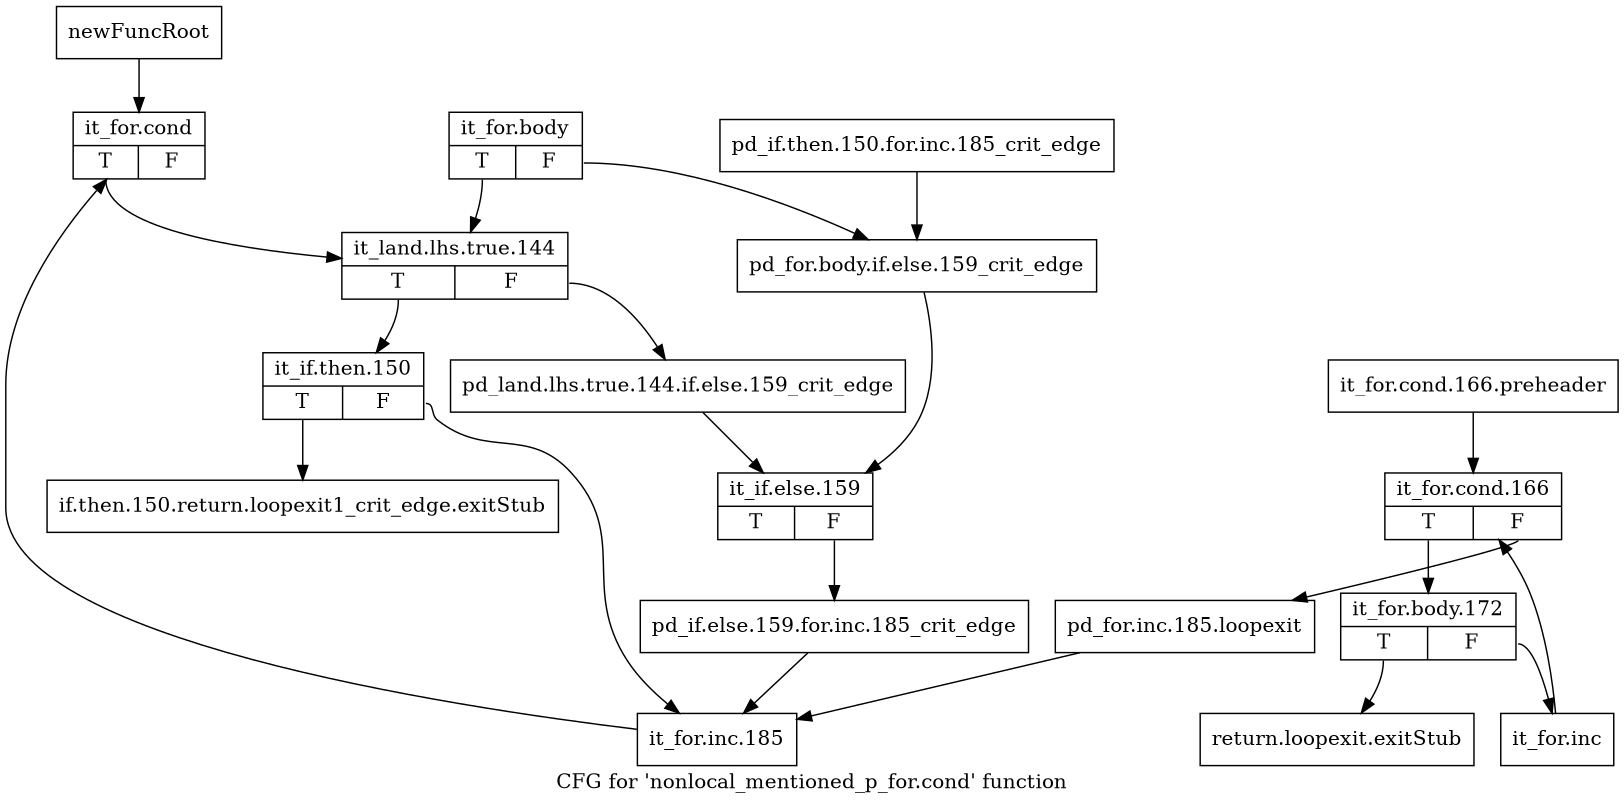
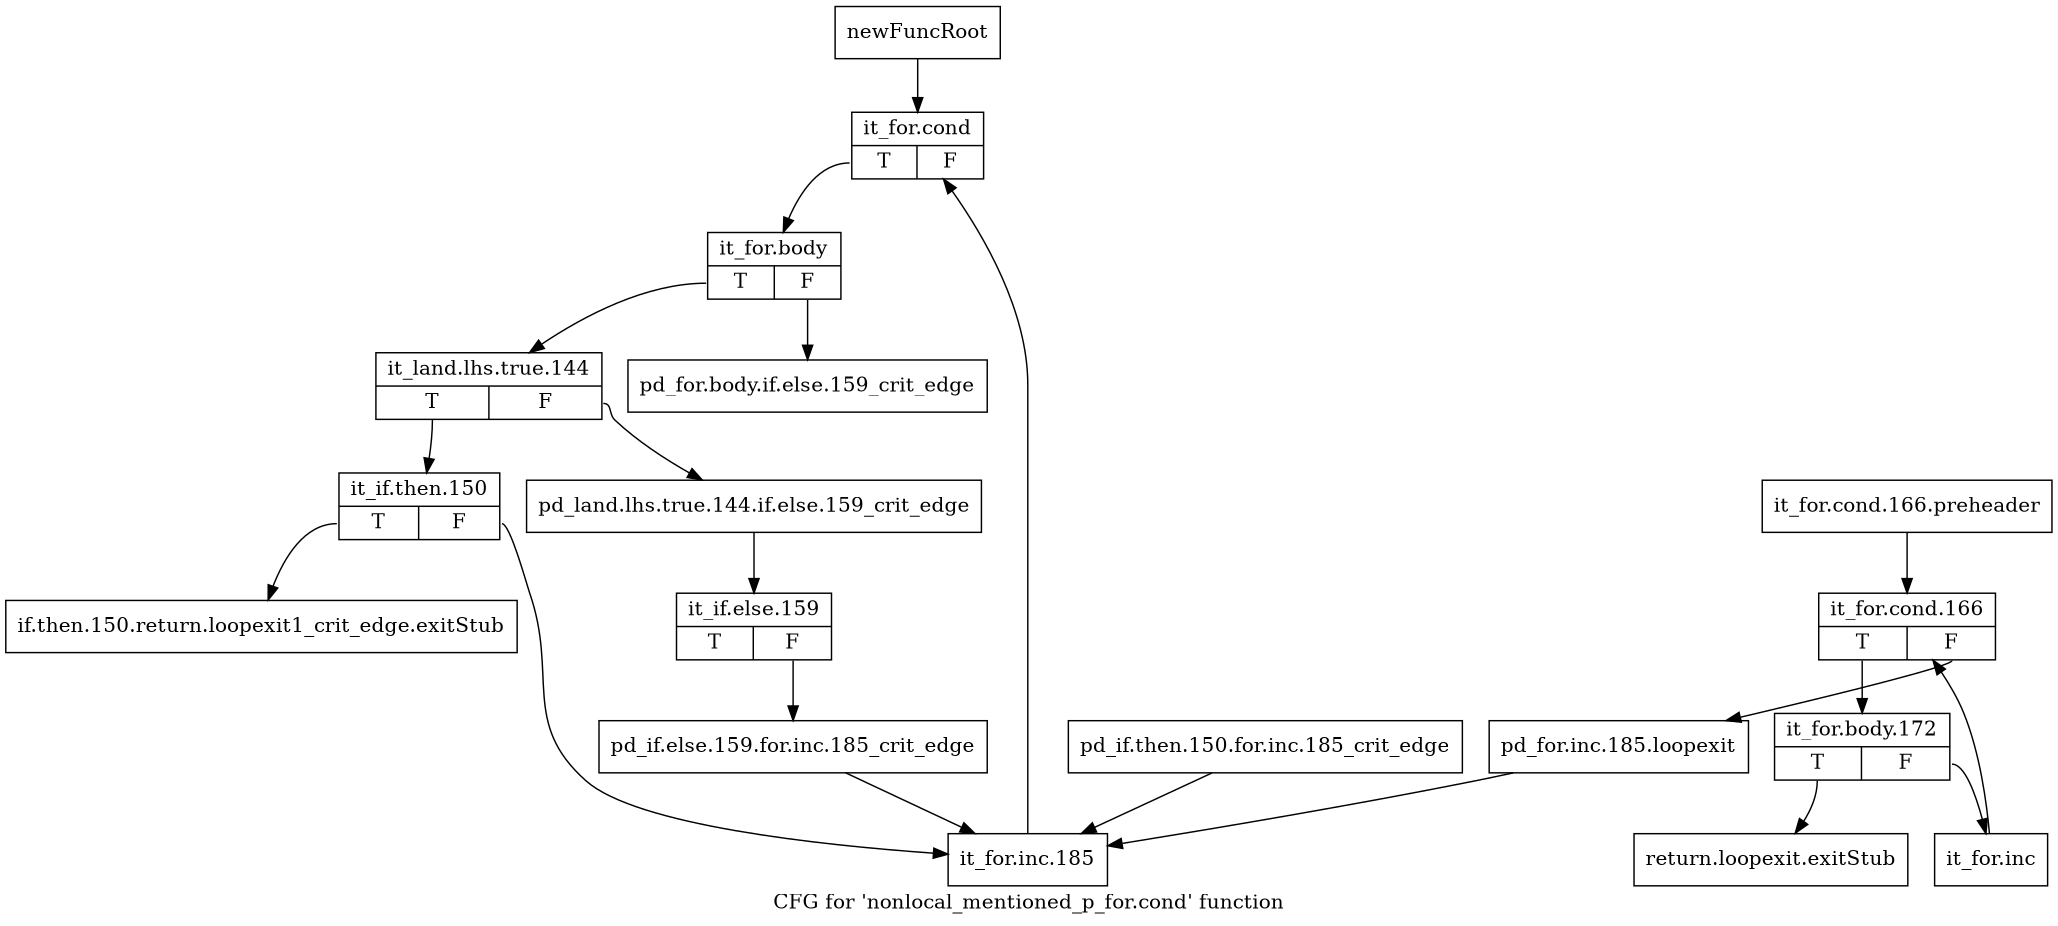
(917, 198) -> (1153, 800)
(206, 239) -> (812, 182)
(929, 387) -> none
